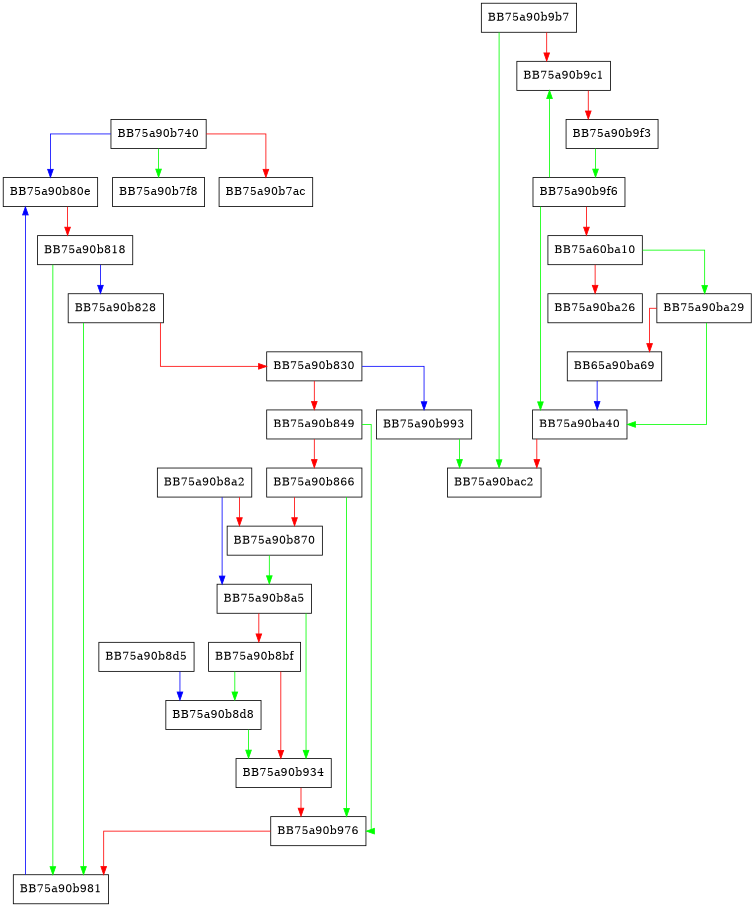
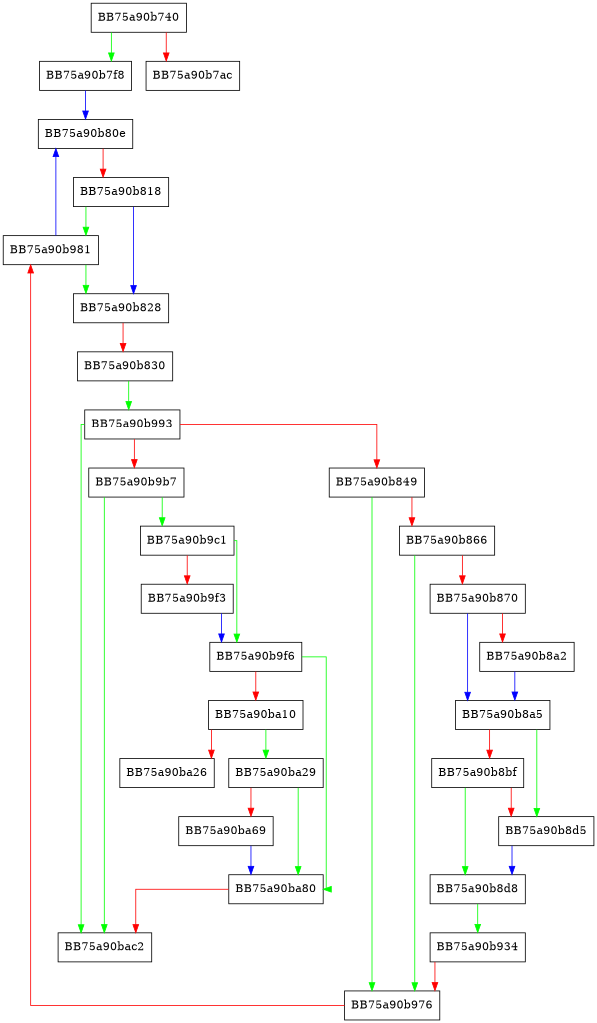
(547, 43) -> (162, 507)
(63, 134) -> (86, 101)
(550, 138) -> (237, 586)
(596, 159) -> (222, 624)
(595, 250) -> (256, 715)
(411, 366) -> (129, 391)
(614, 366) -> (226, 831)
(314, 391) -> (296, 424)
(580, 424) -> (276, 889)
none -> (134, 449)
(239, 507) -> (503, 624)
(269, 566) -> (468, 653)
(84, 595) -> (86, 275)
(306, 682) -> (537, 769)
(281, 711) -> (511, 798)
